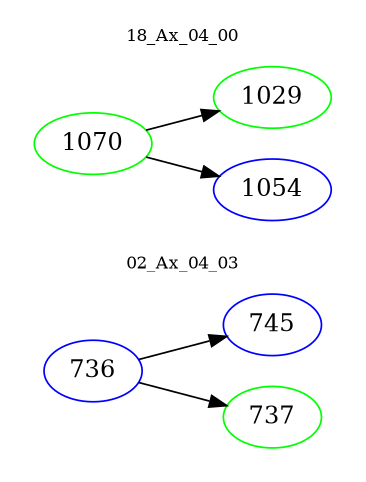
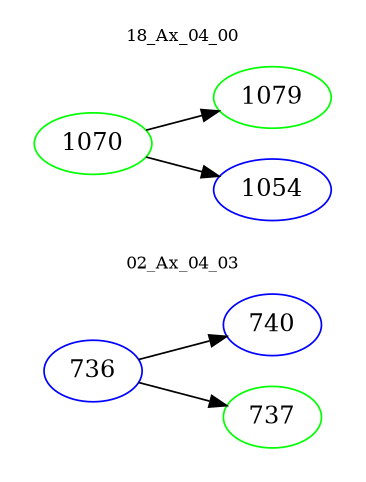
(272, 97) -> (272, 97)
(272, 325) -> (272, 325)
